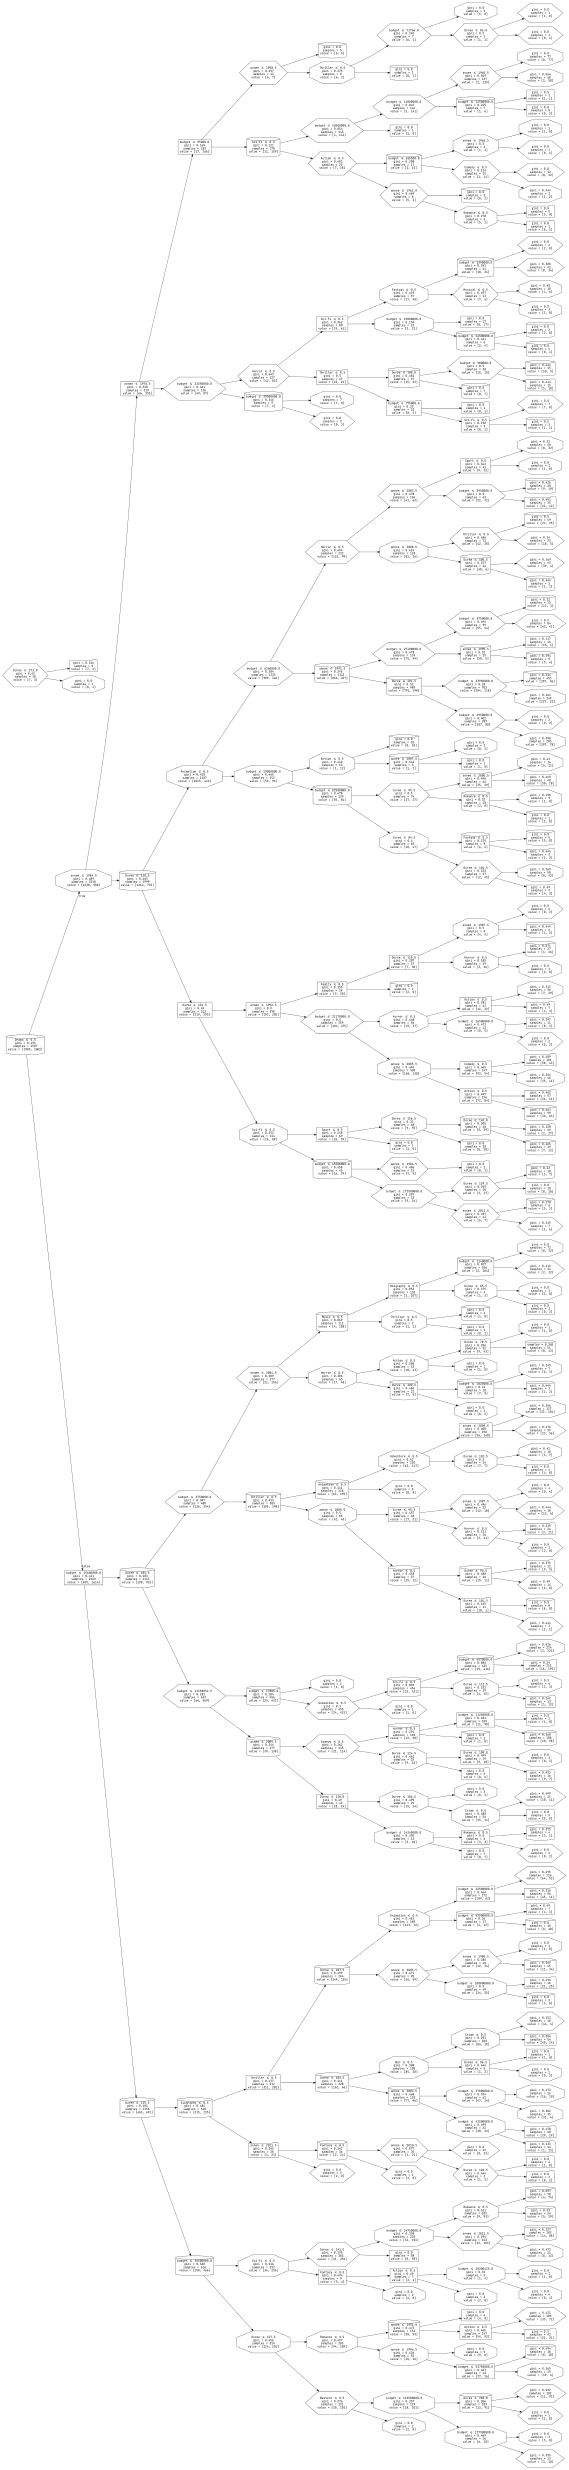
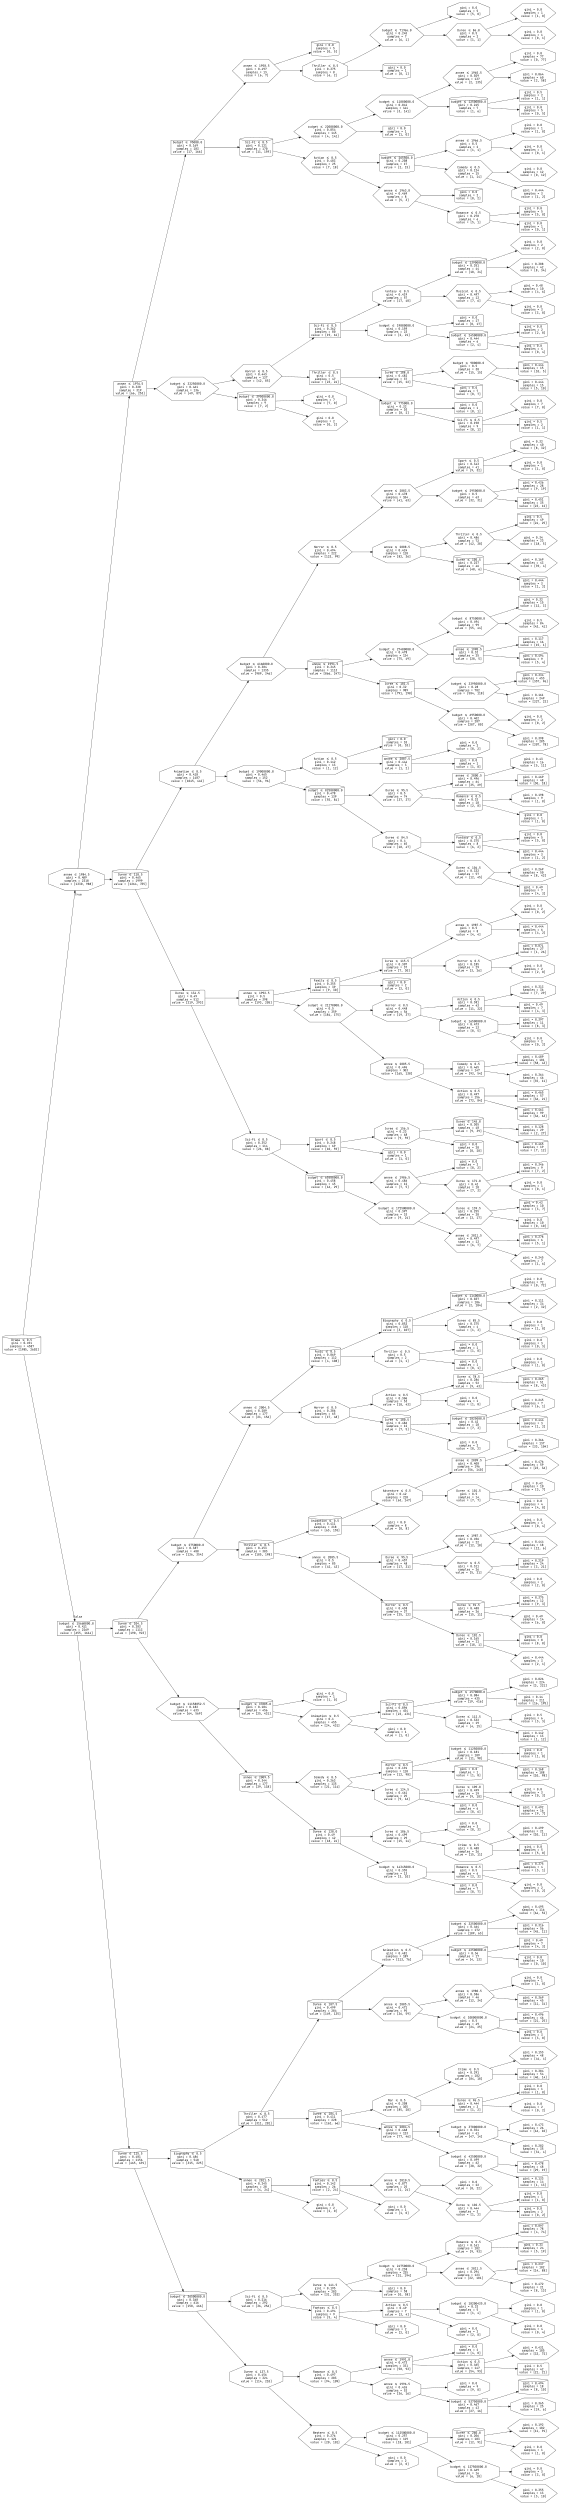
none -> (432, 1184)
(540, 1348) -> (533, 1383)
